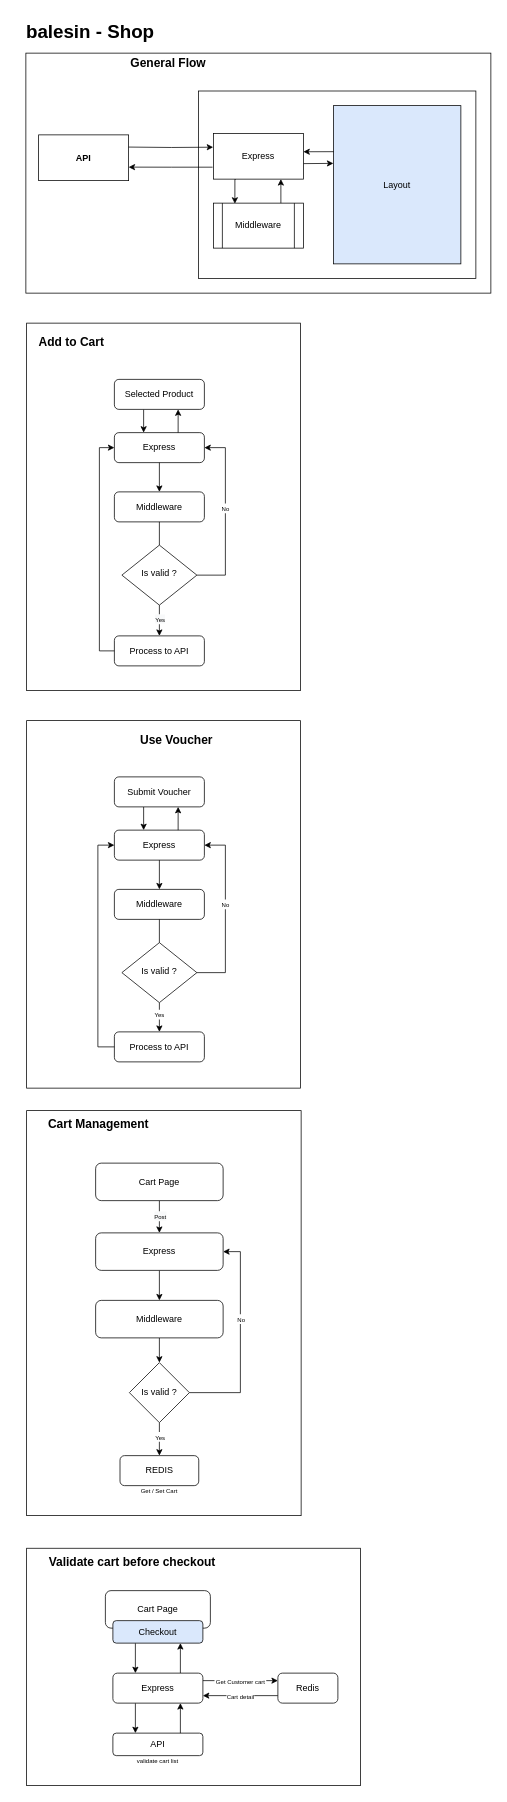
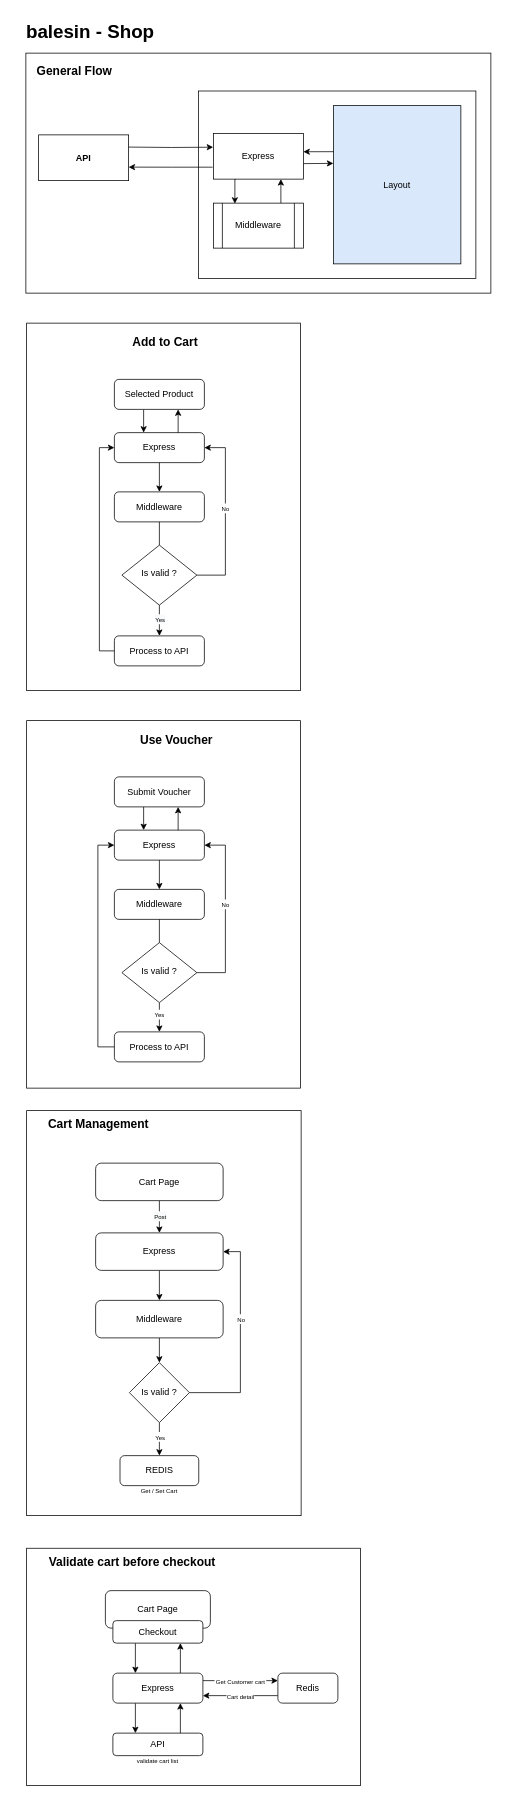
(168, 63) -> (75, 70)
(72, 342) -> (165, 342)
(158, 1632) -> (158, 1632)
